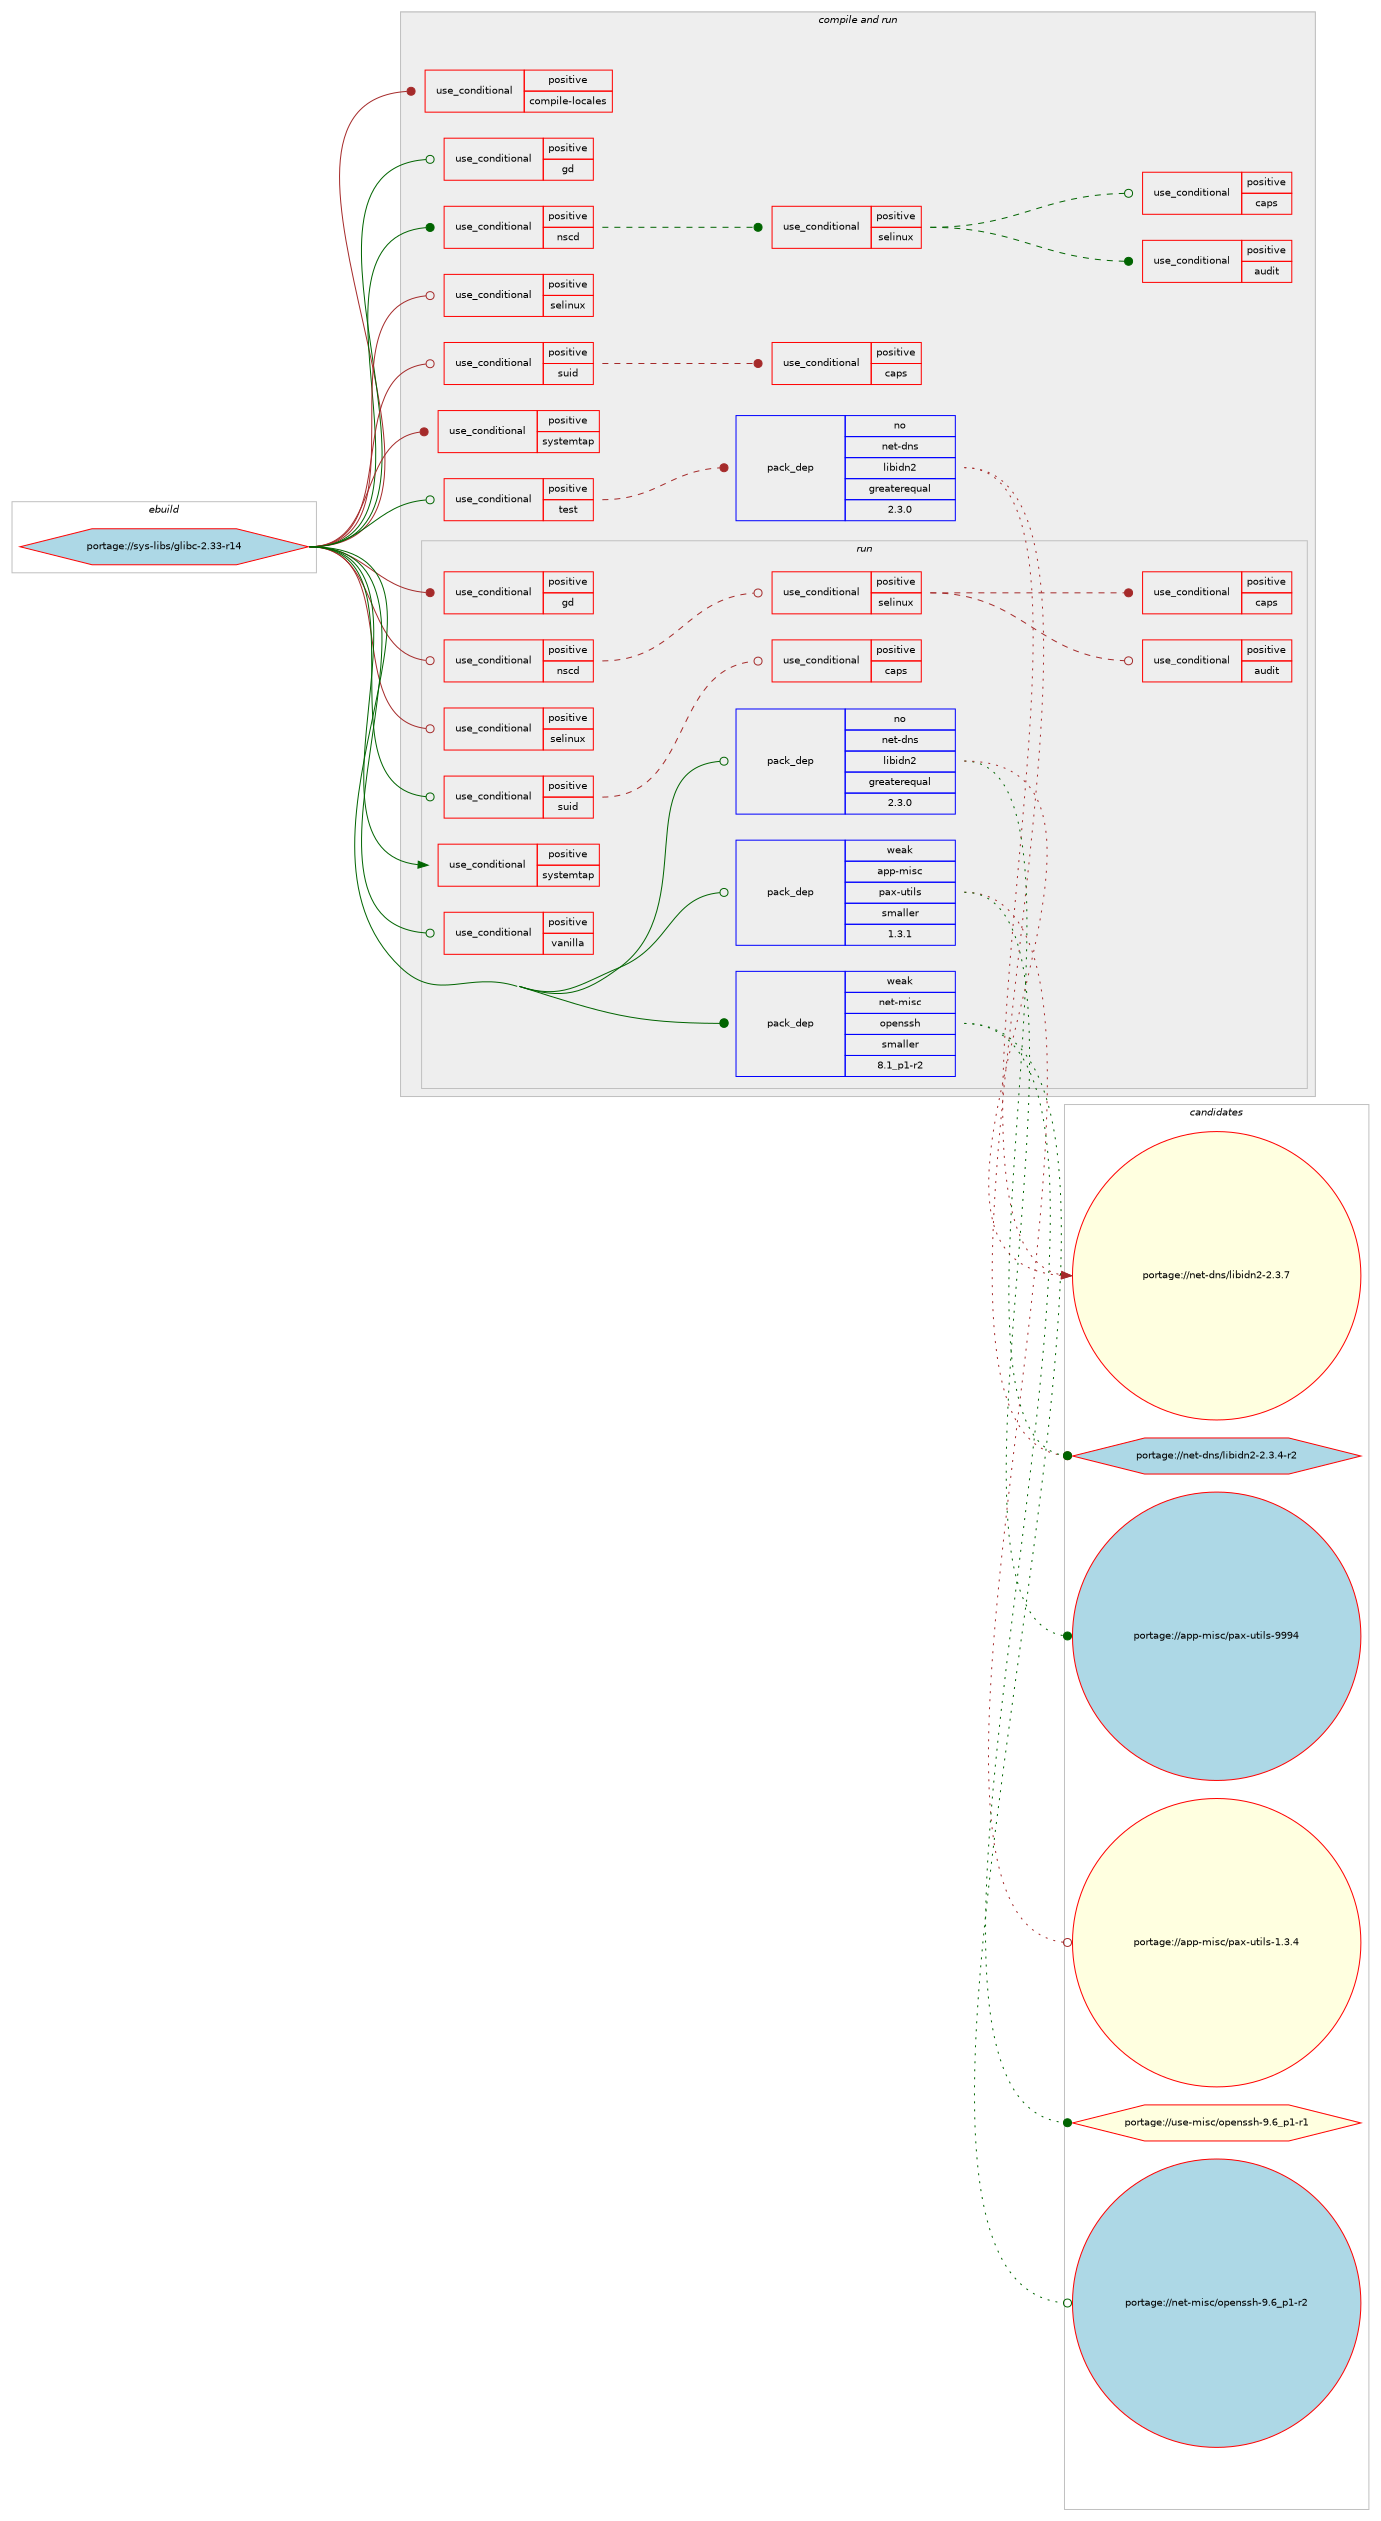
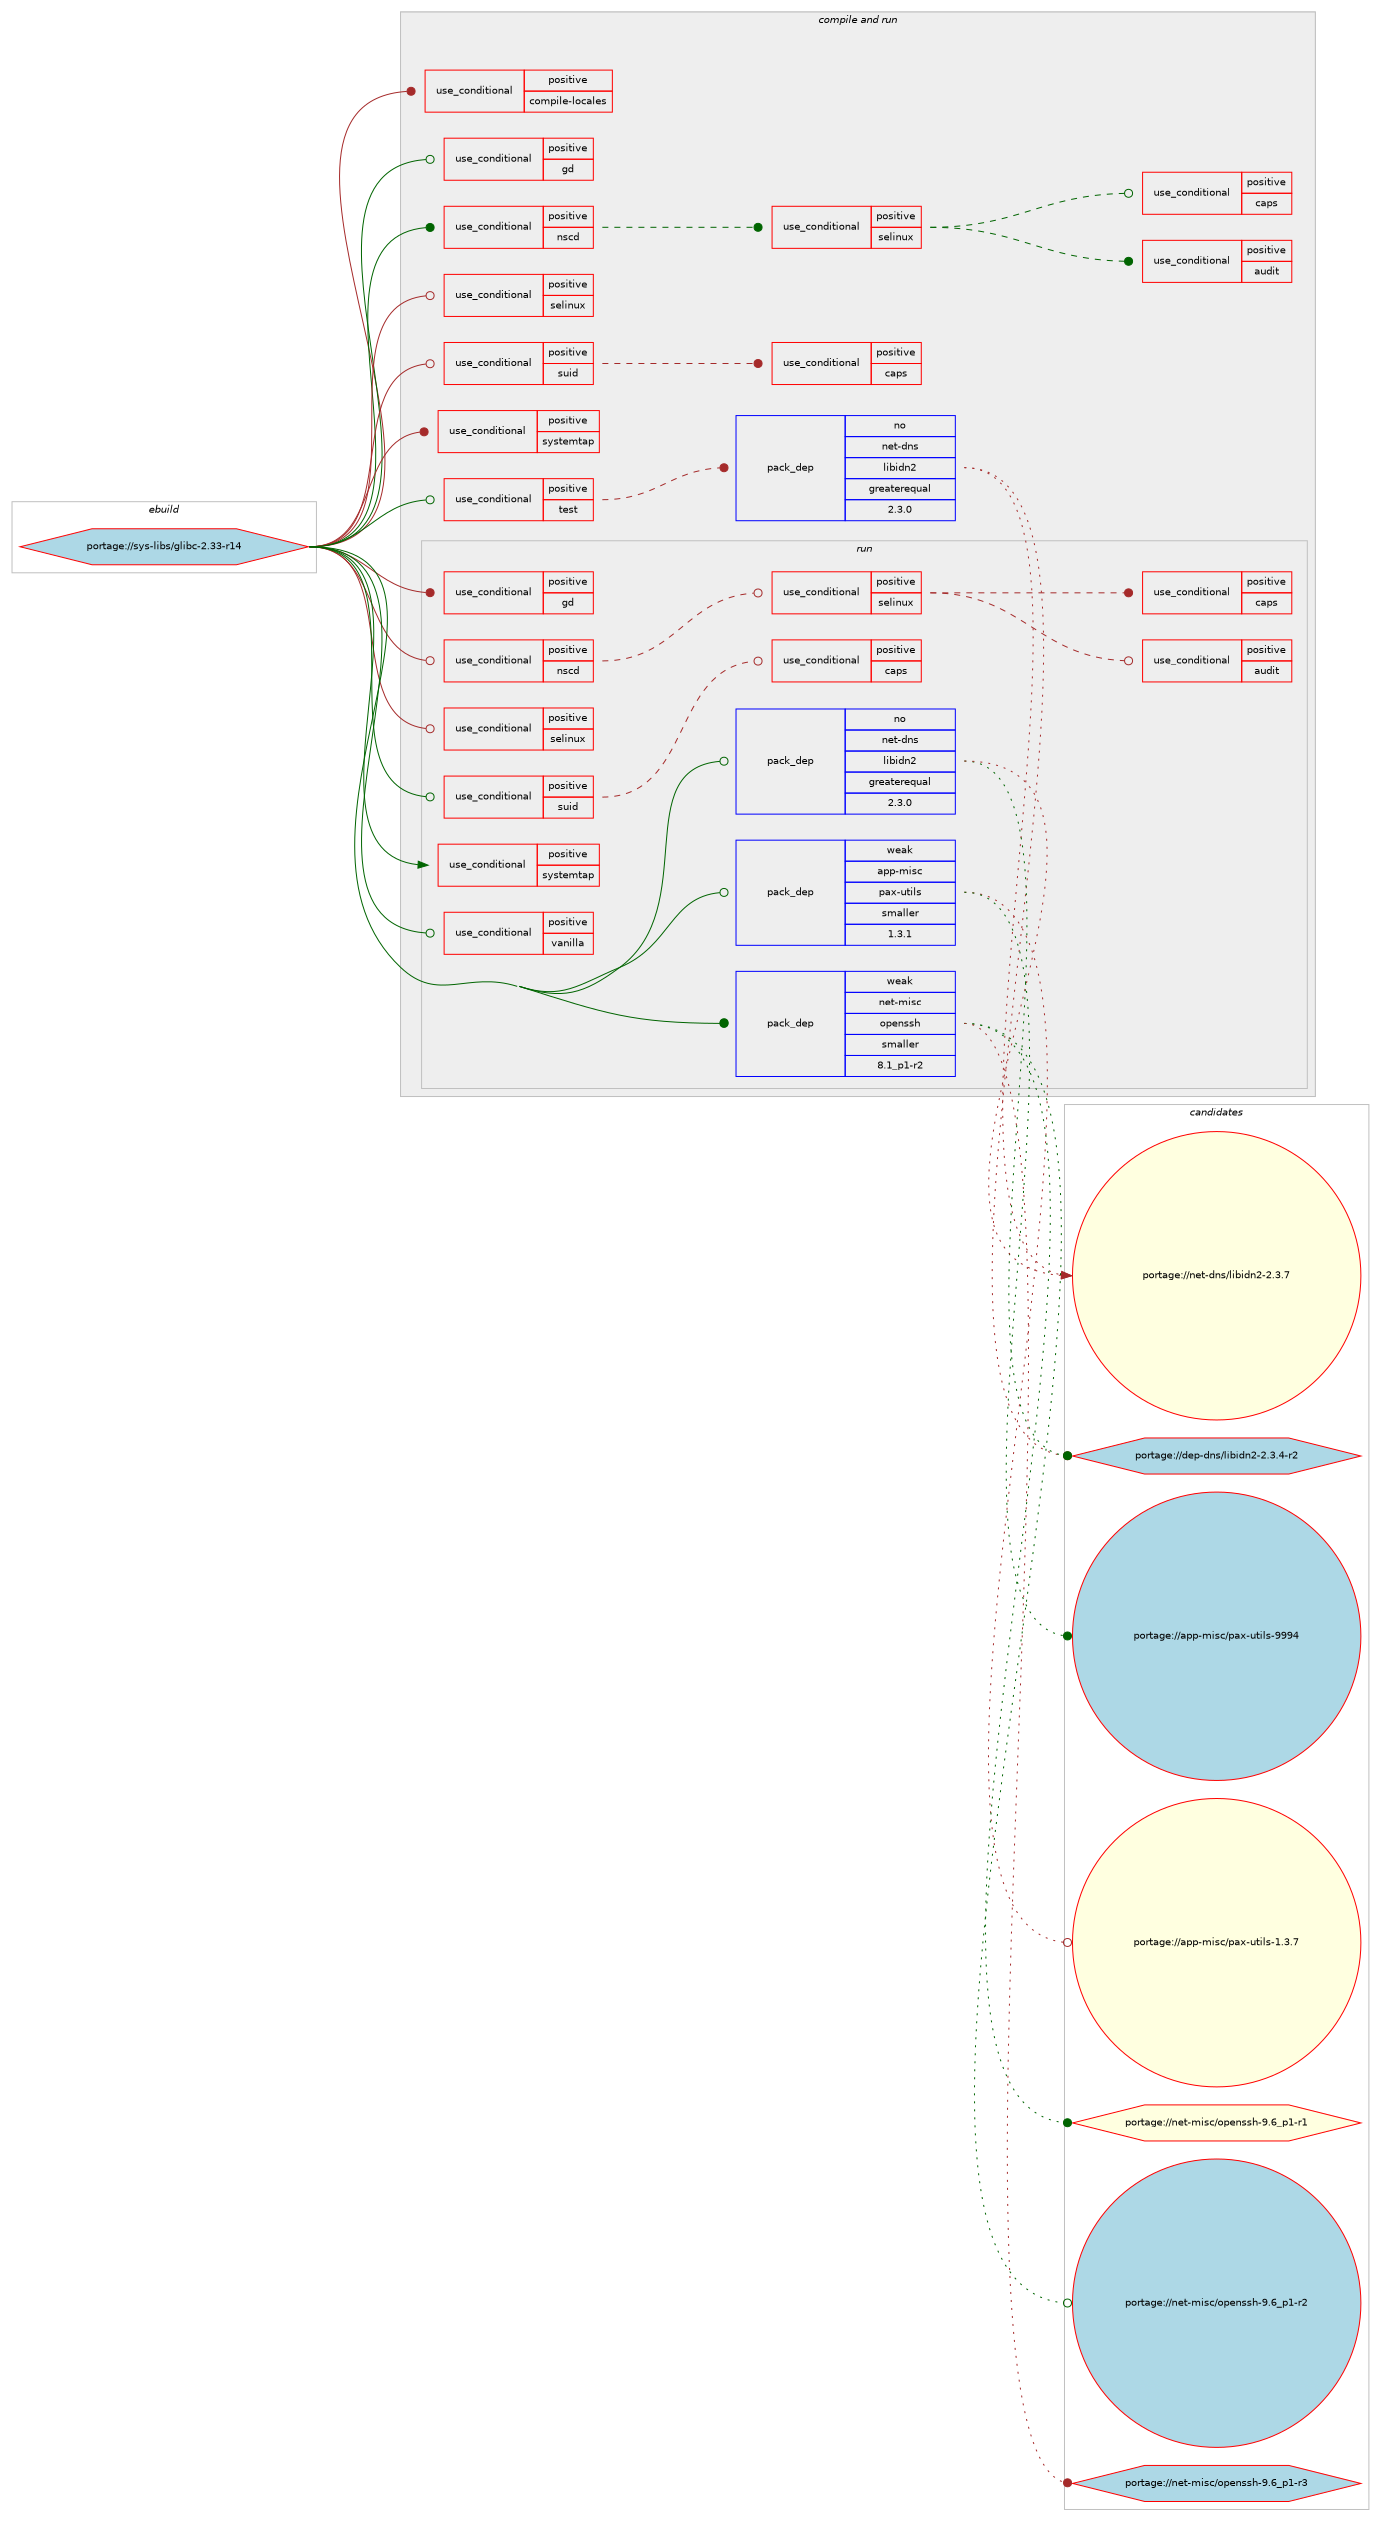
(1217, 1456) -> (1217, 1456)
(1217, 1943) -> (1217, 1943)
(1217, 2123) -> (1217, 2123)
none -> (1217, 2483)
